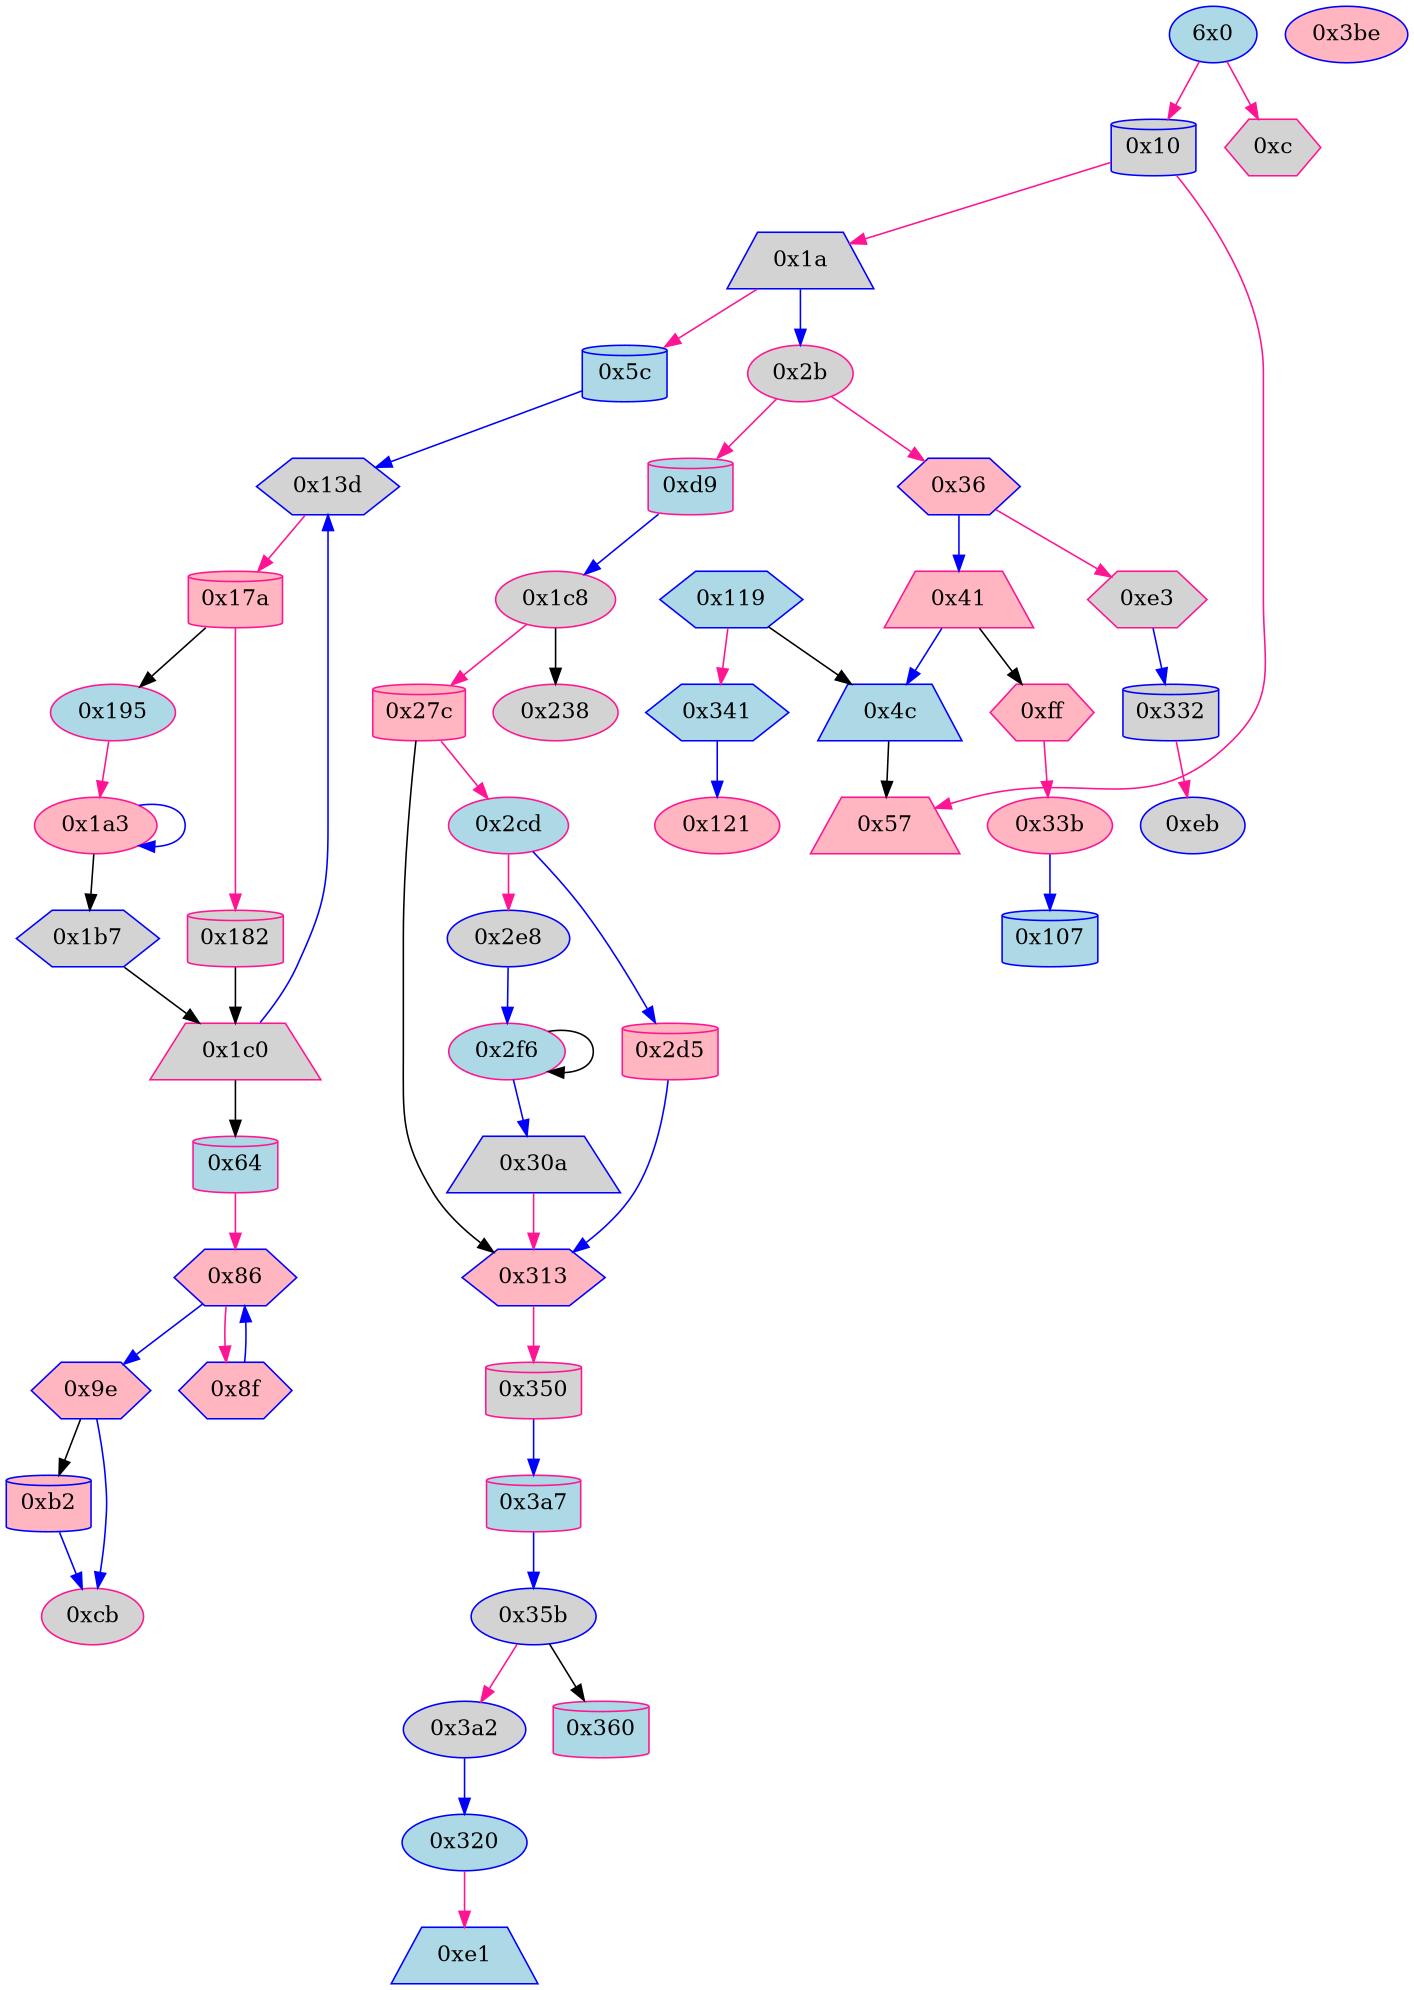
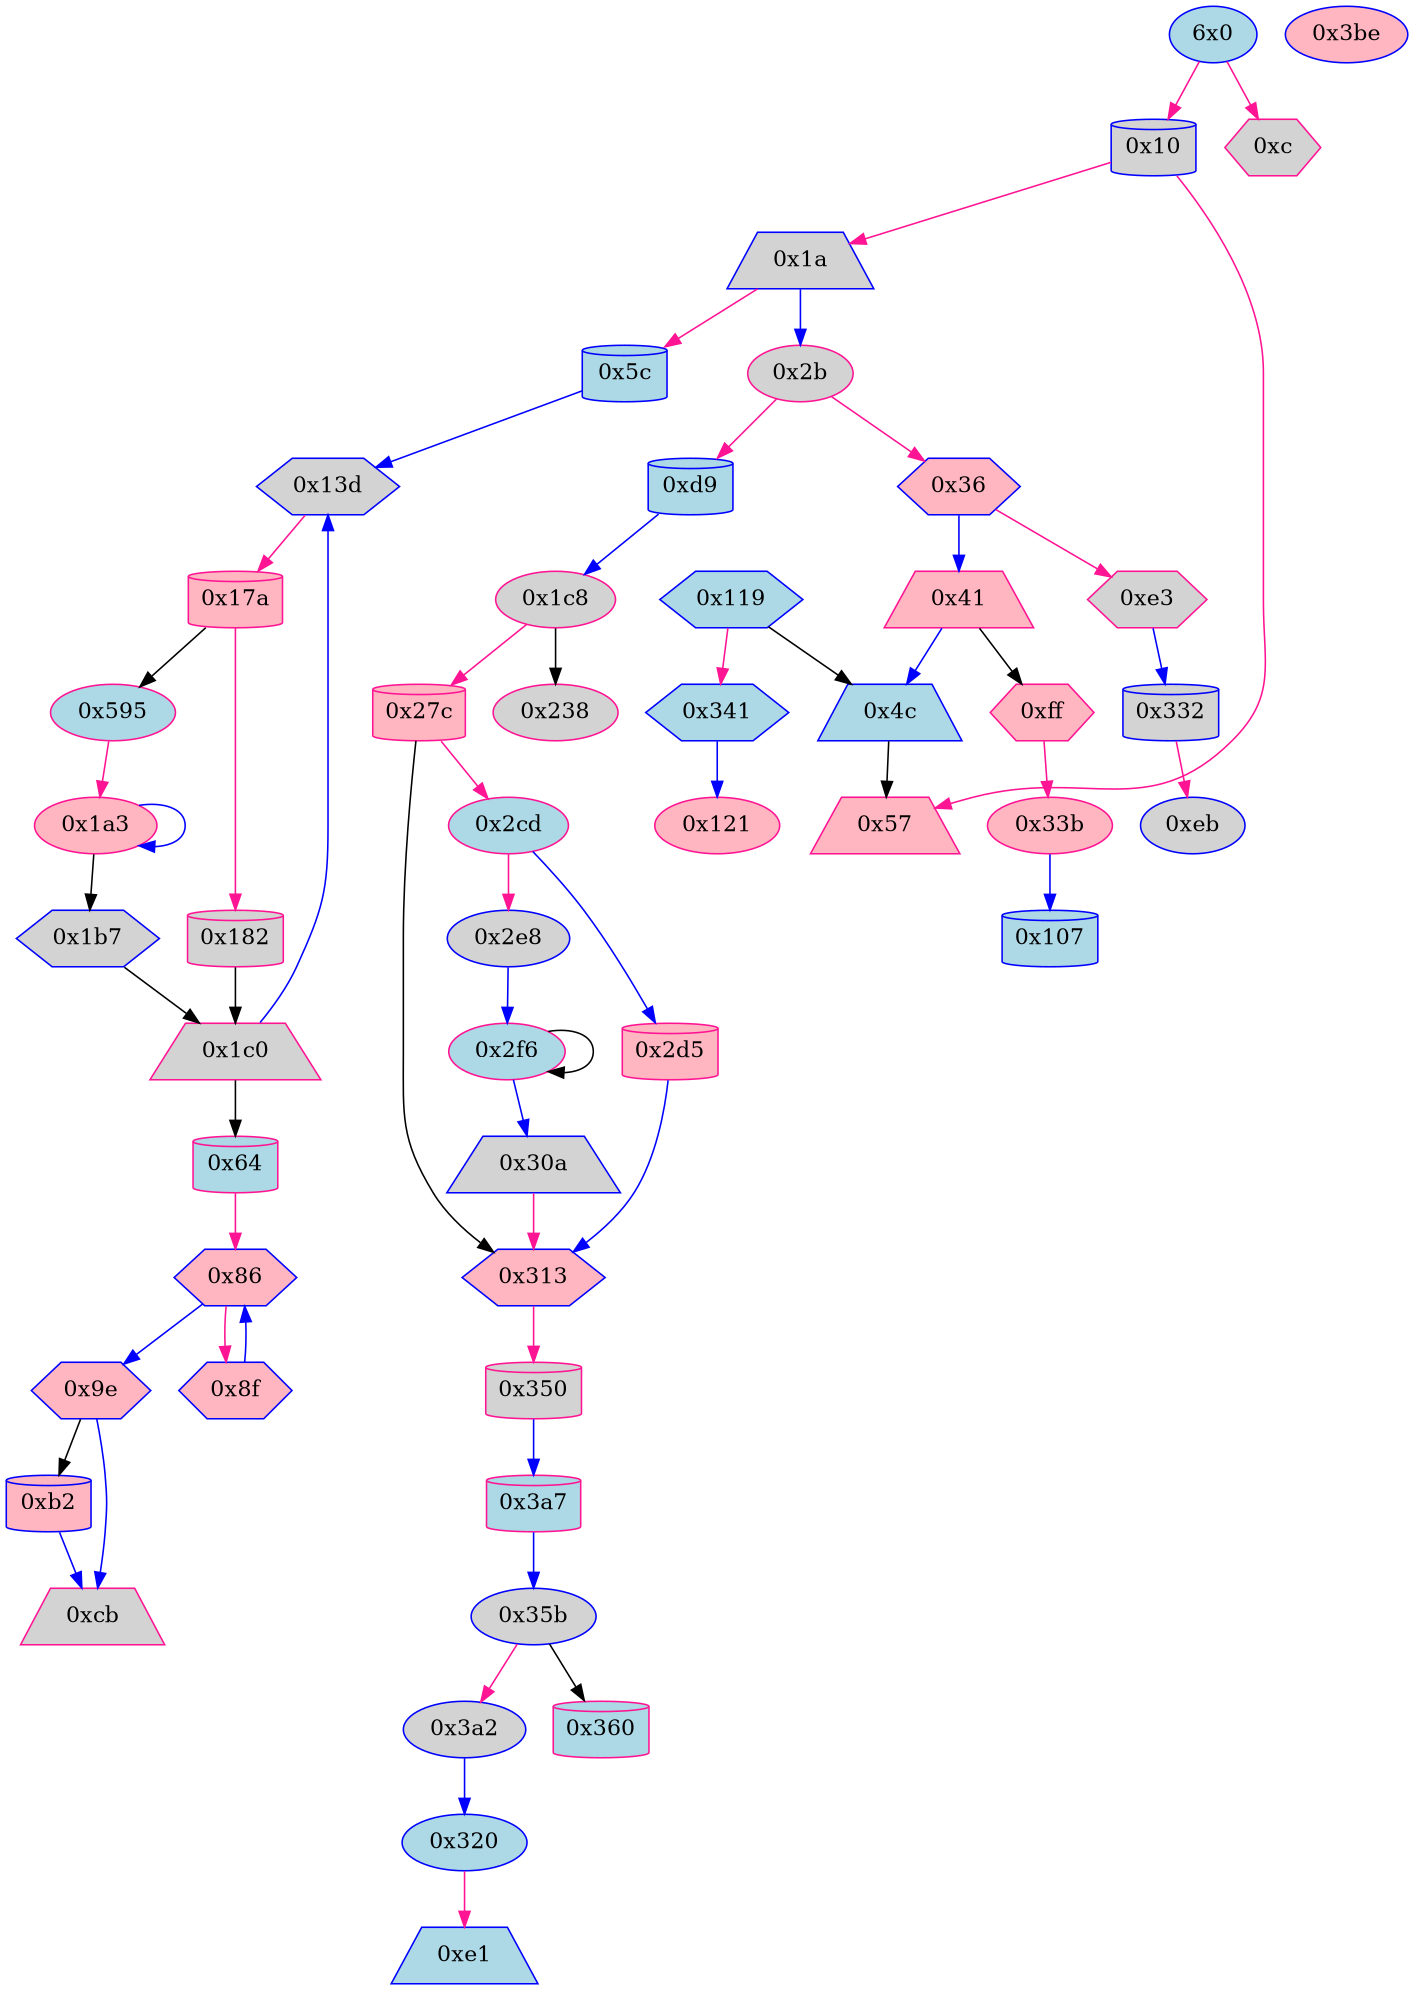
(691, 487) -> (691, 487)
(113, 713) -> (113, 713)
(93, 1617) -> (93, 1617)
